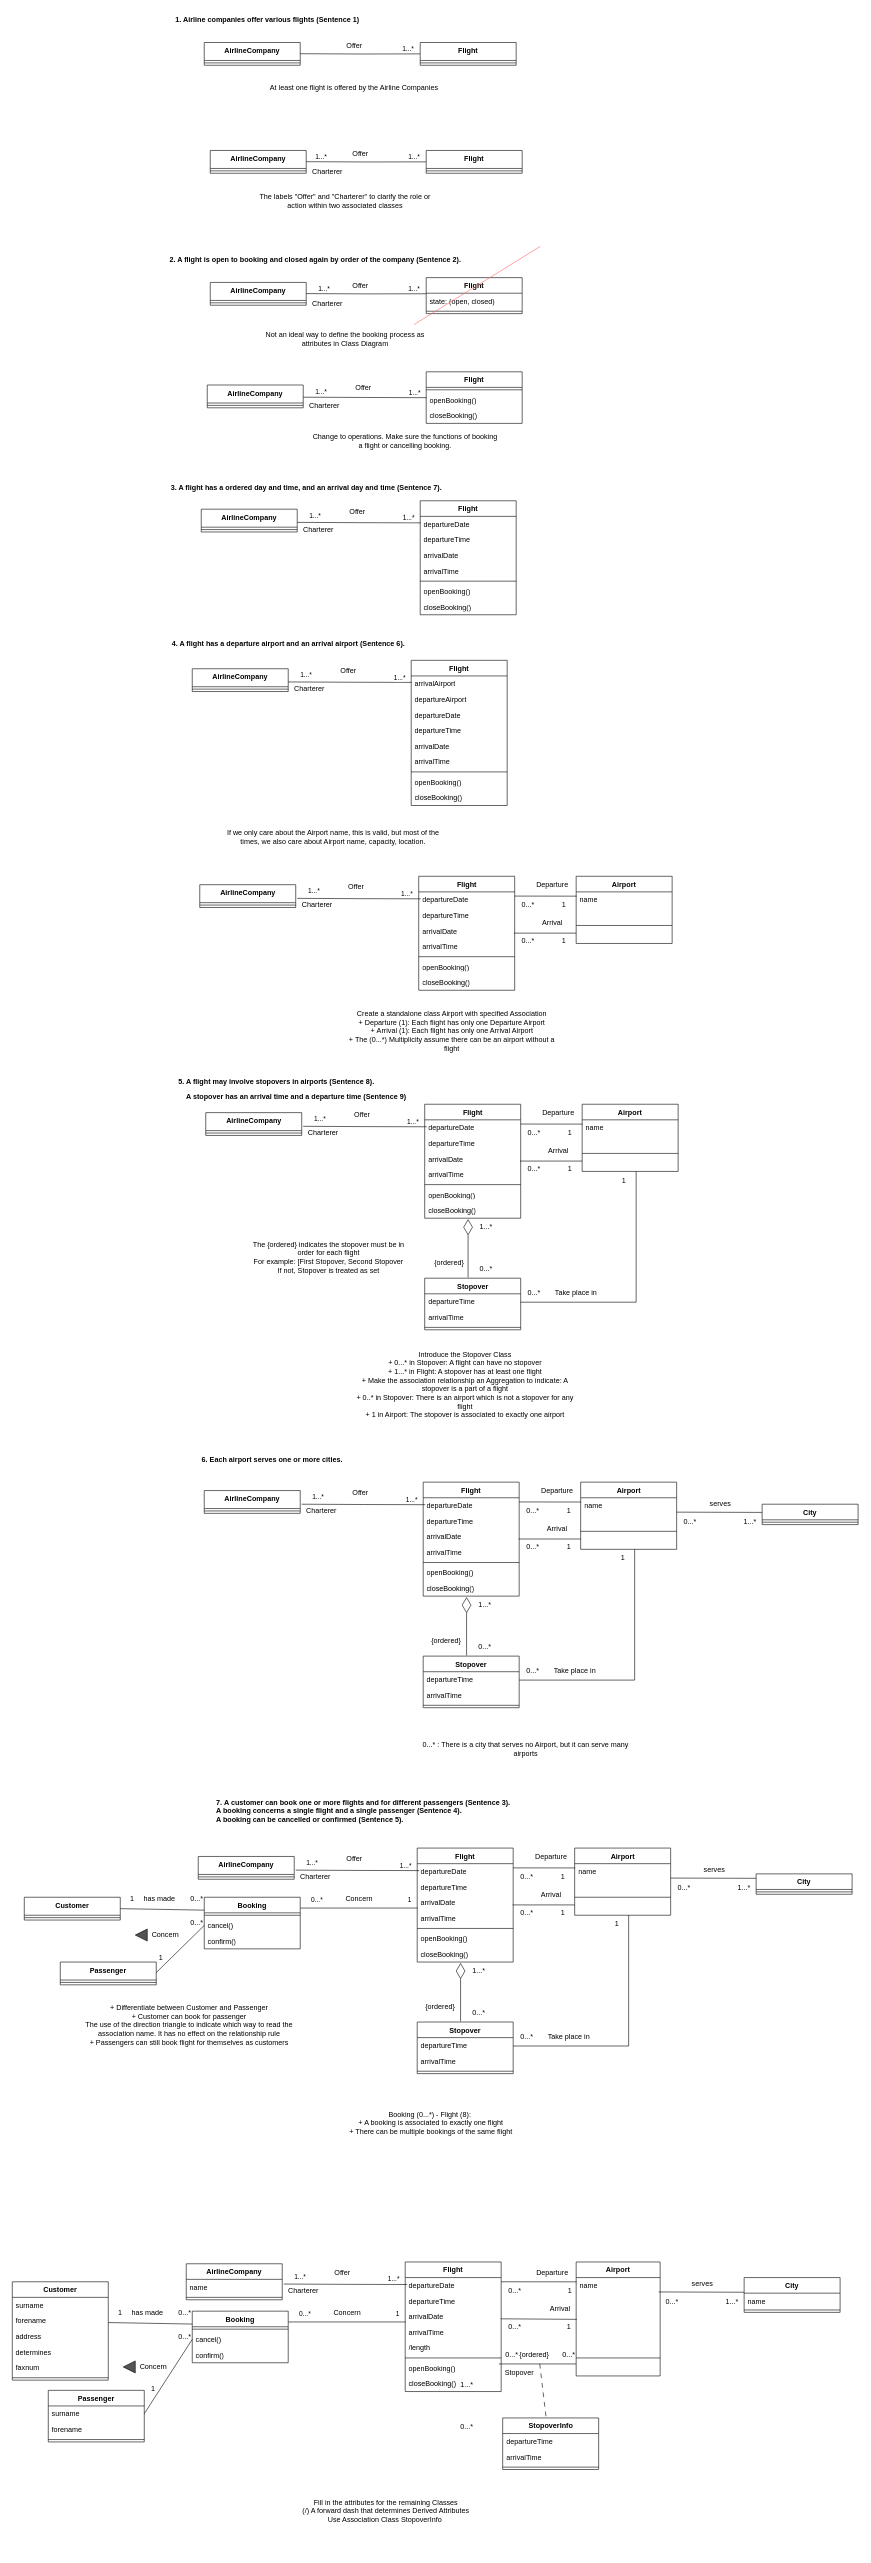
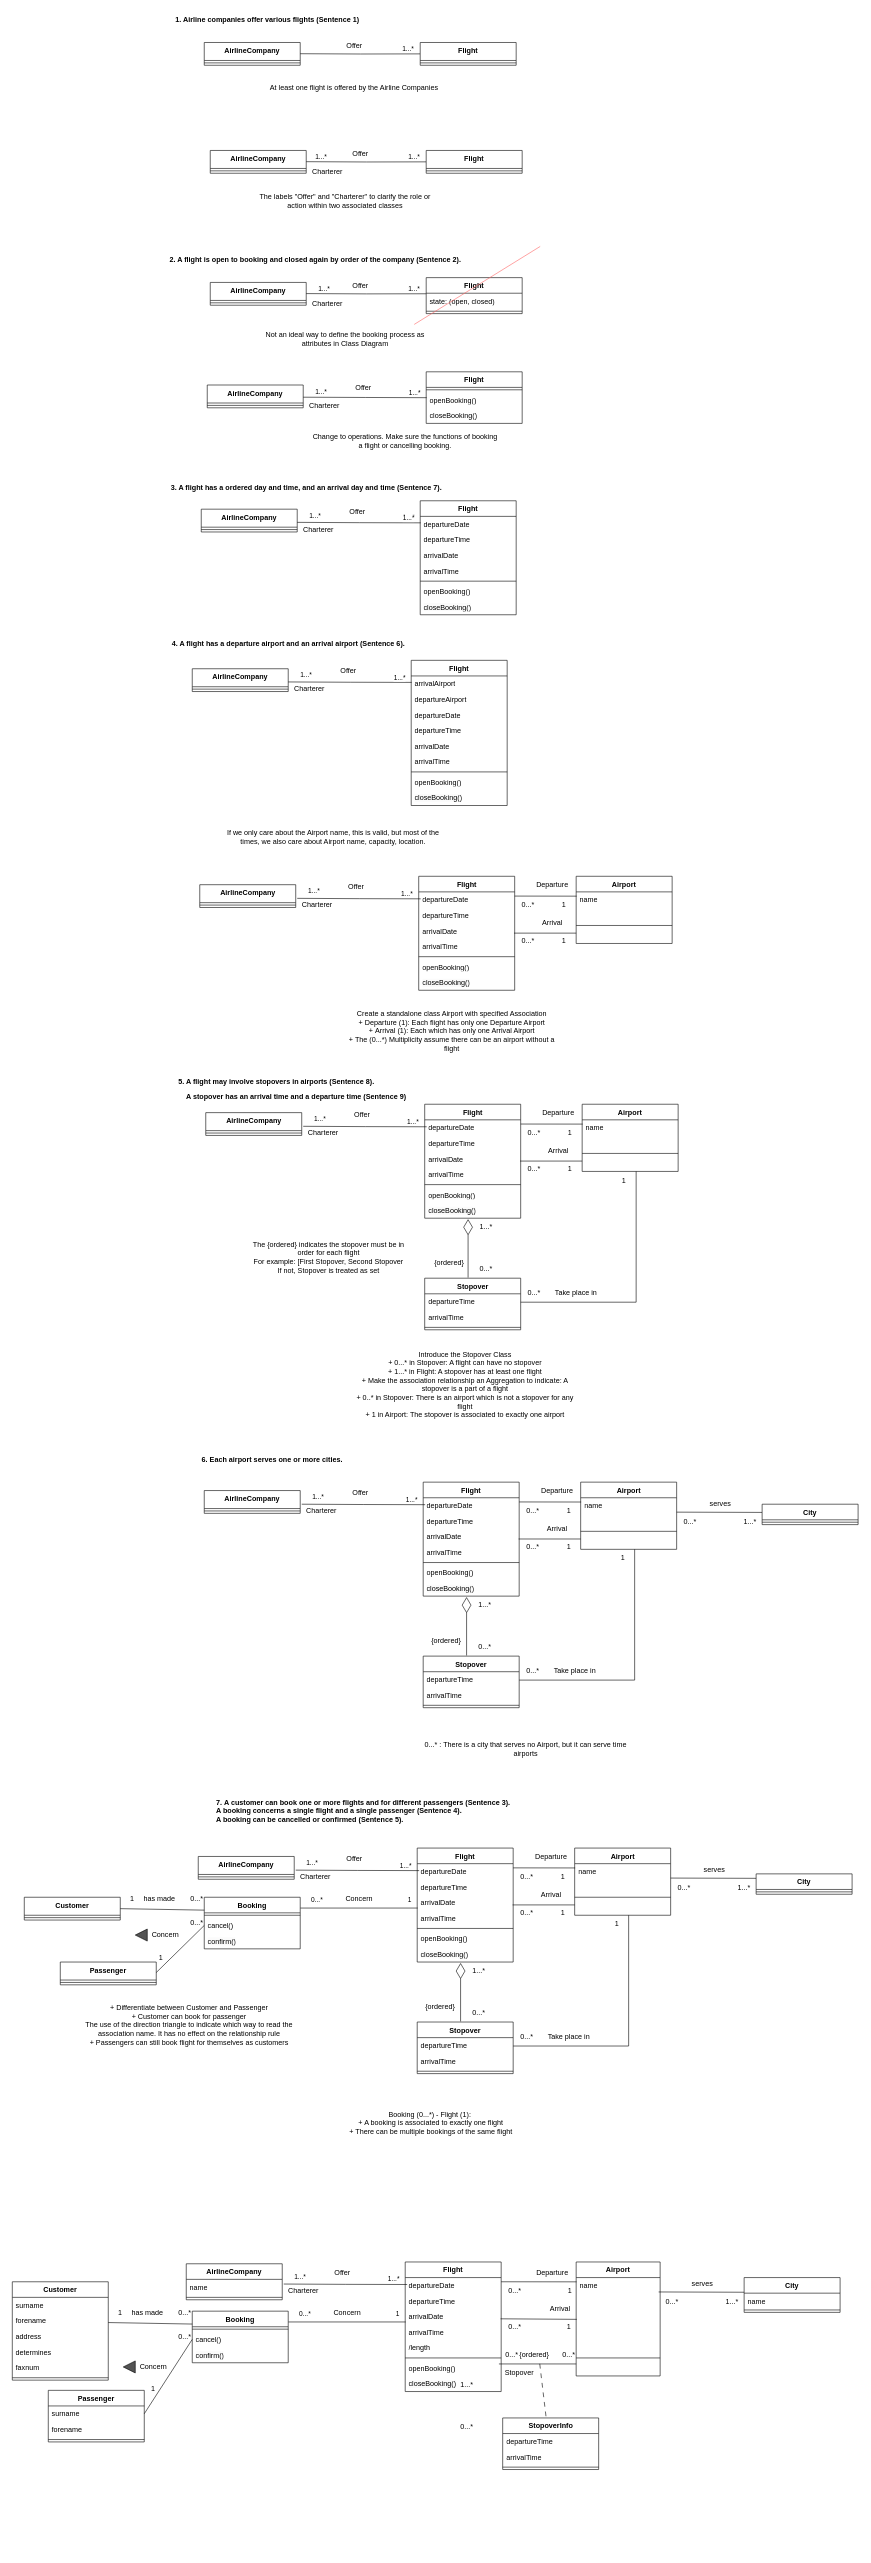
(452, 1035) -> (452, 1035)
(526, 1749) -> (526, 1749)
(431, 2127) -> (431, 2127)
(386, 2511) -> none
